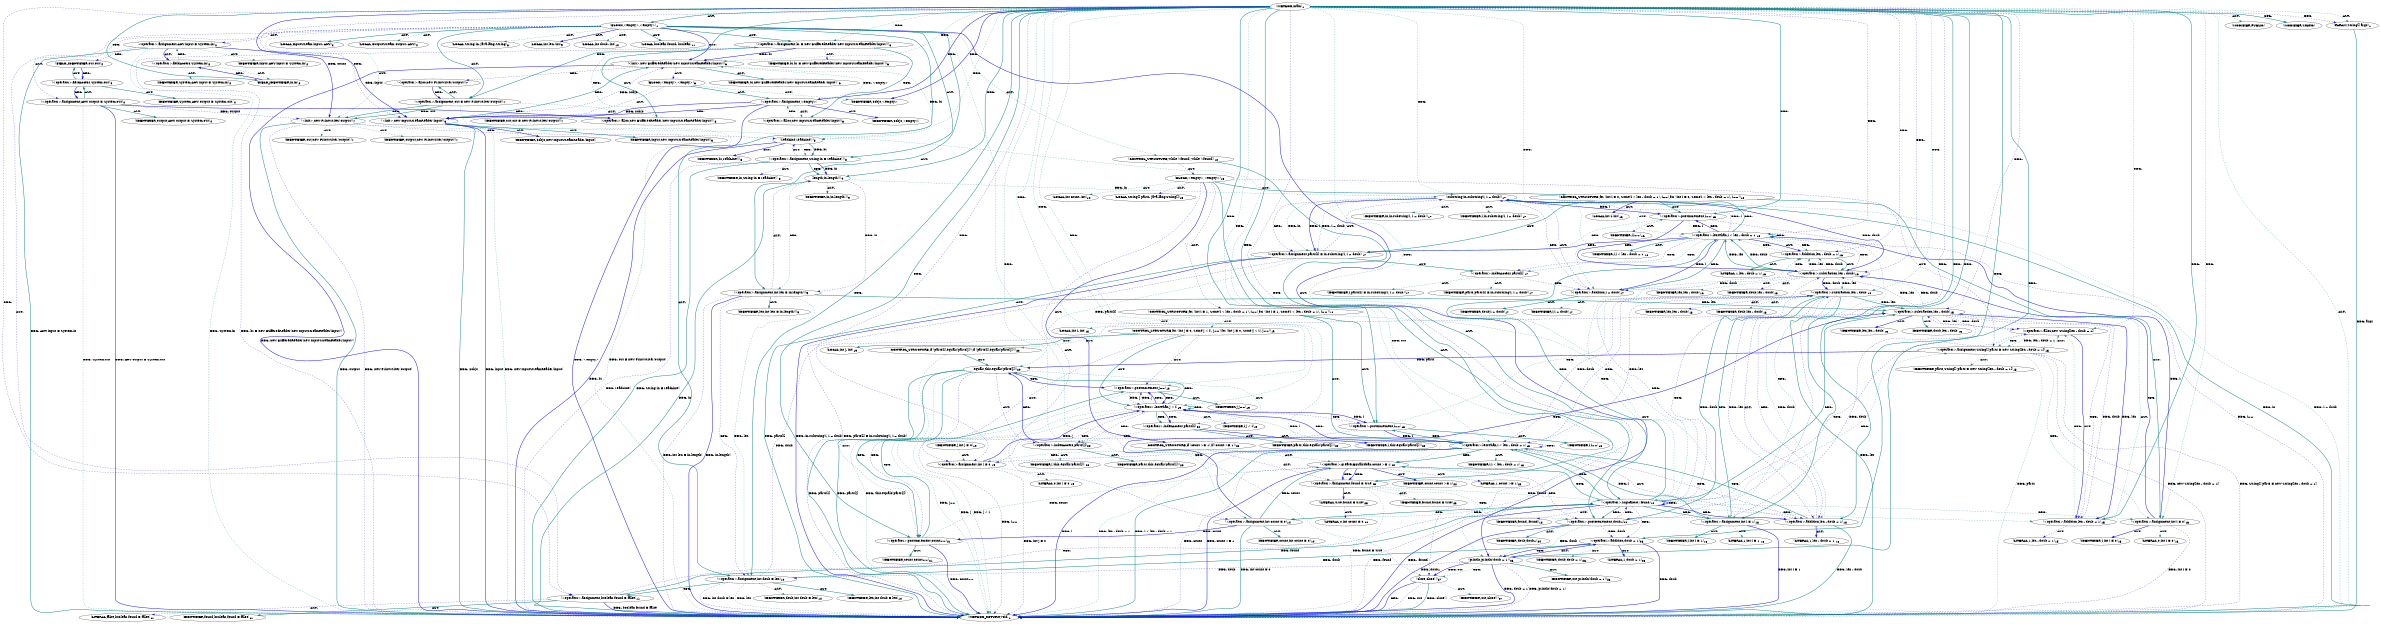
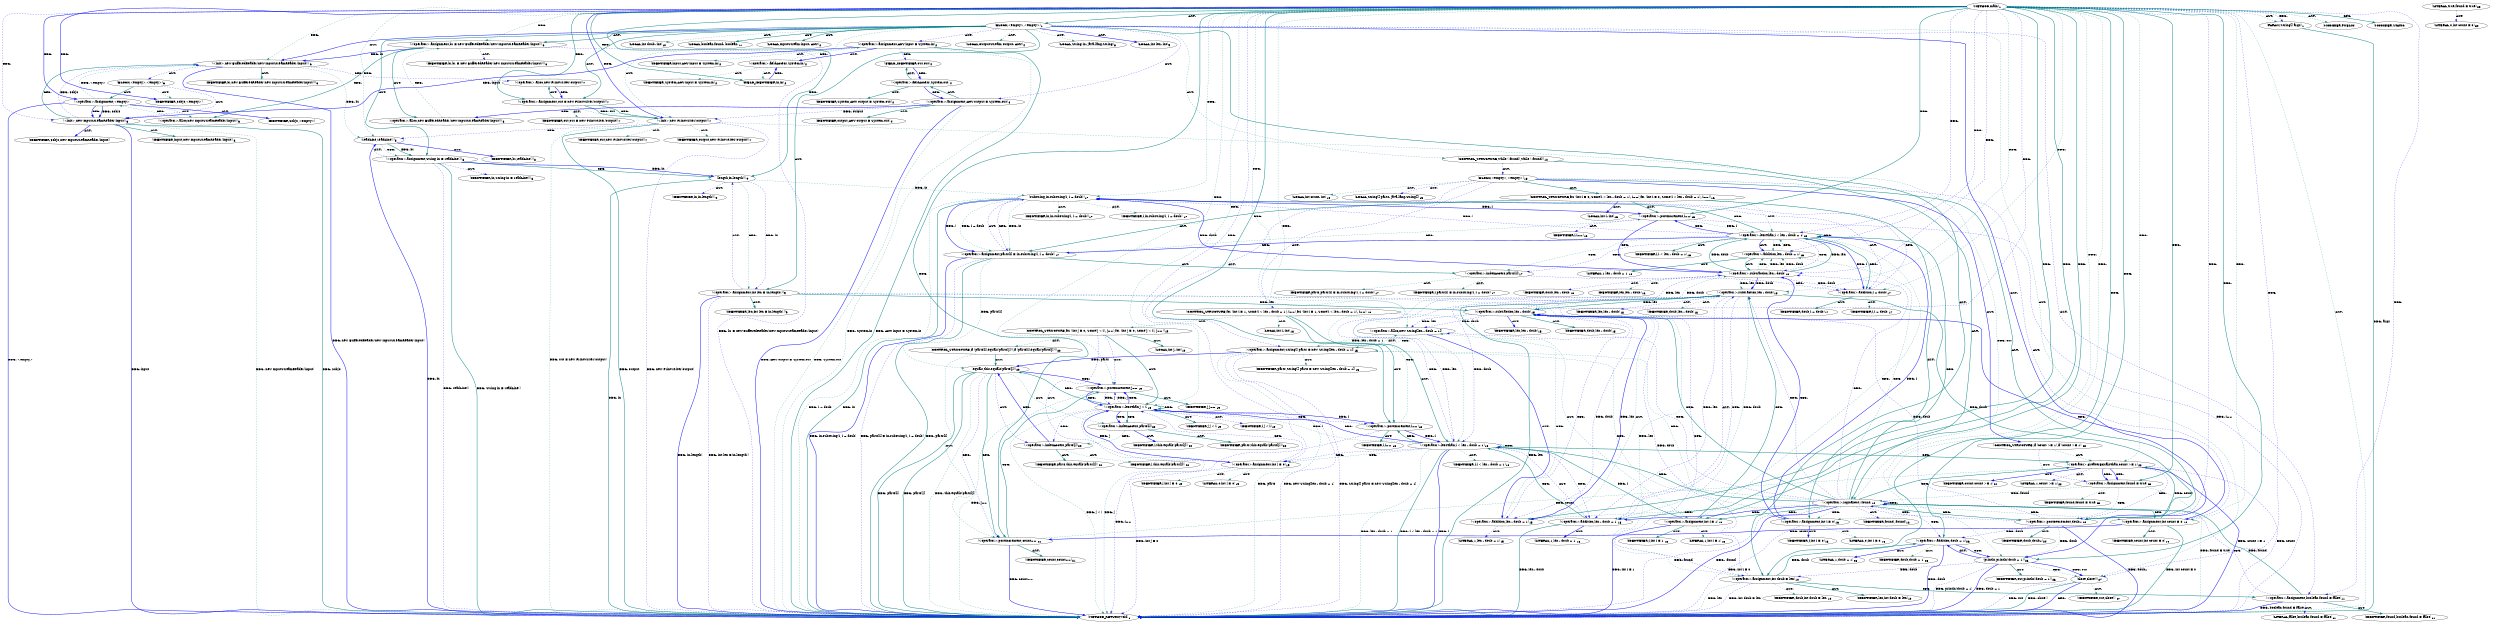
(337, 64) -> (608, 64)
none -> (1204, 427)
(961, 454) -> (1212, 474)
(1344, 492) -> none
